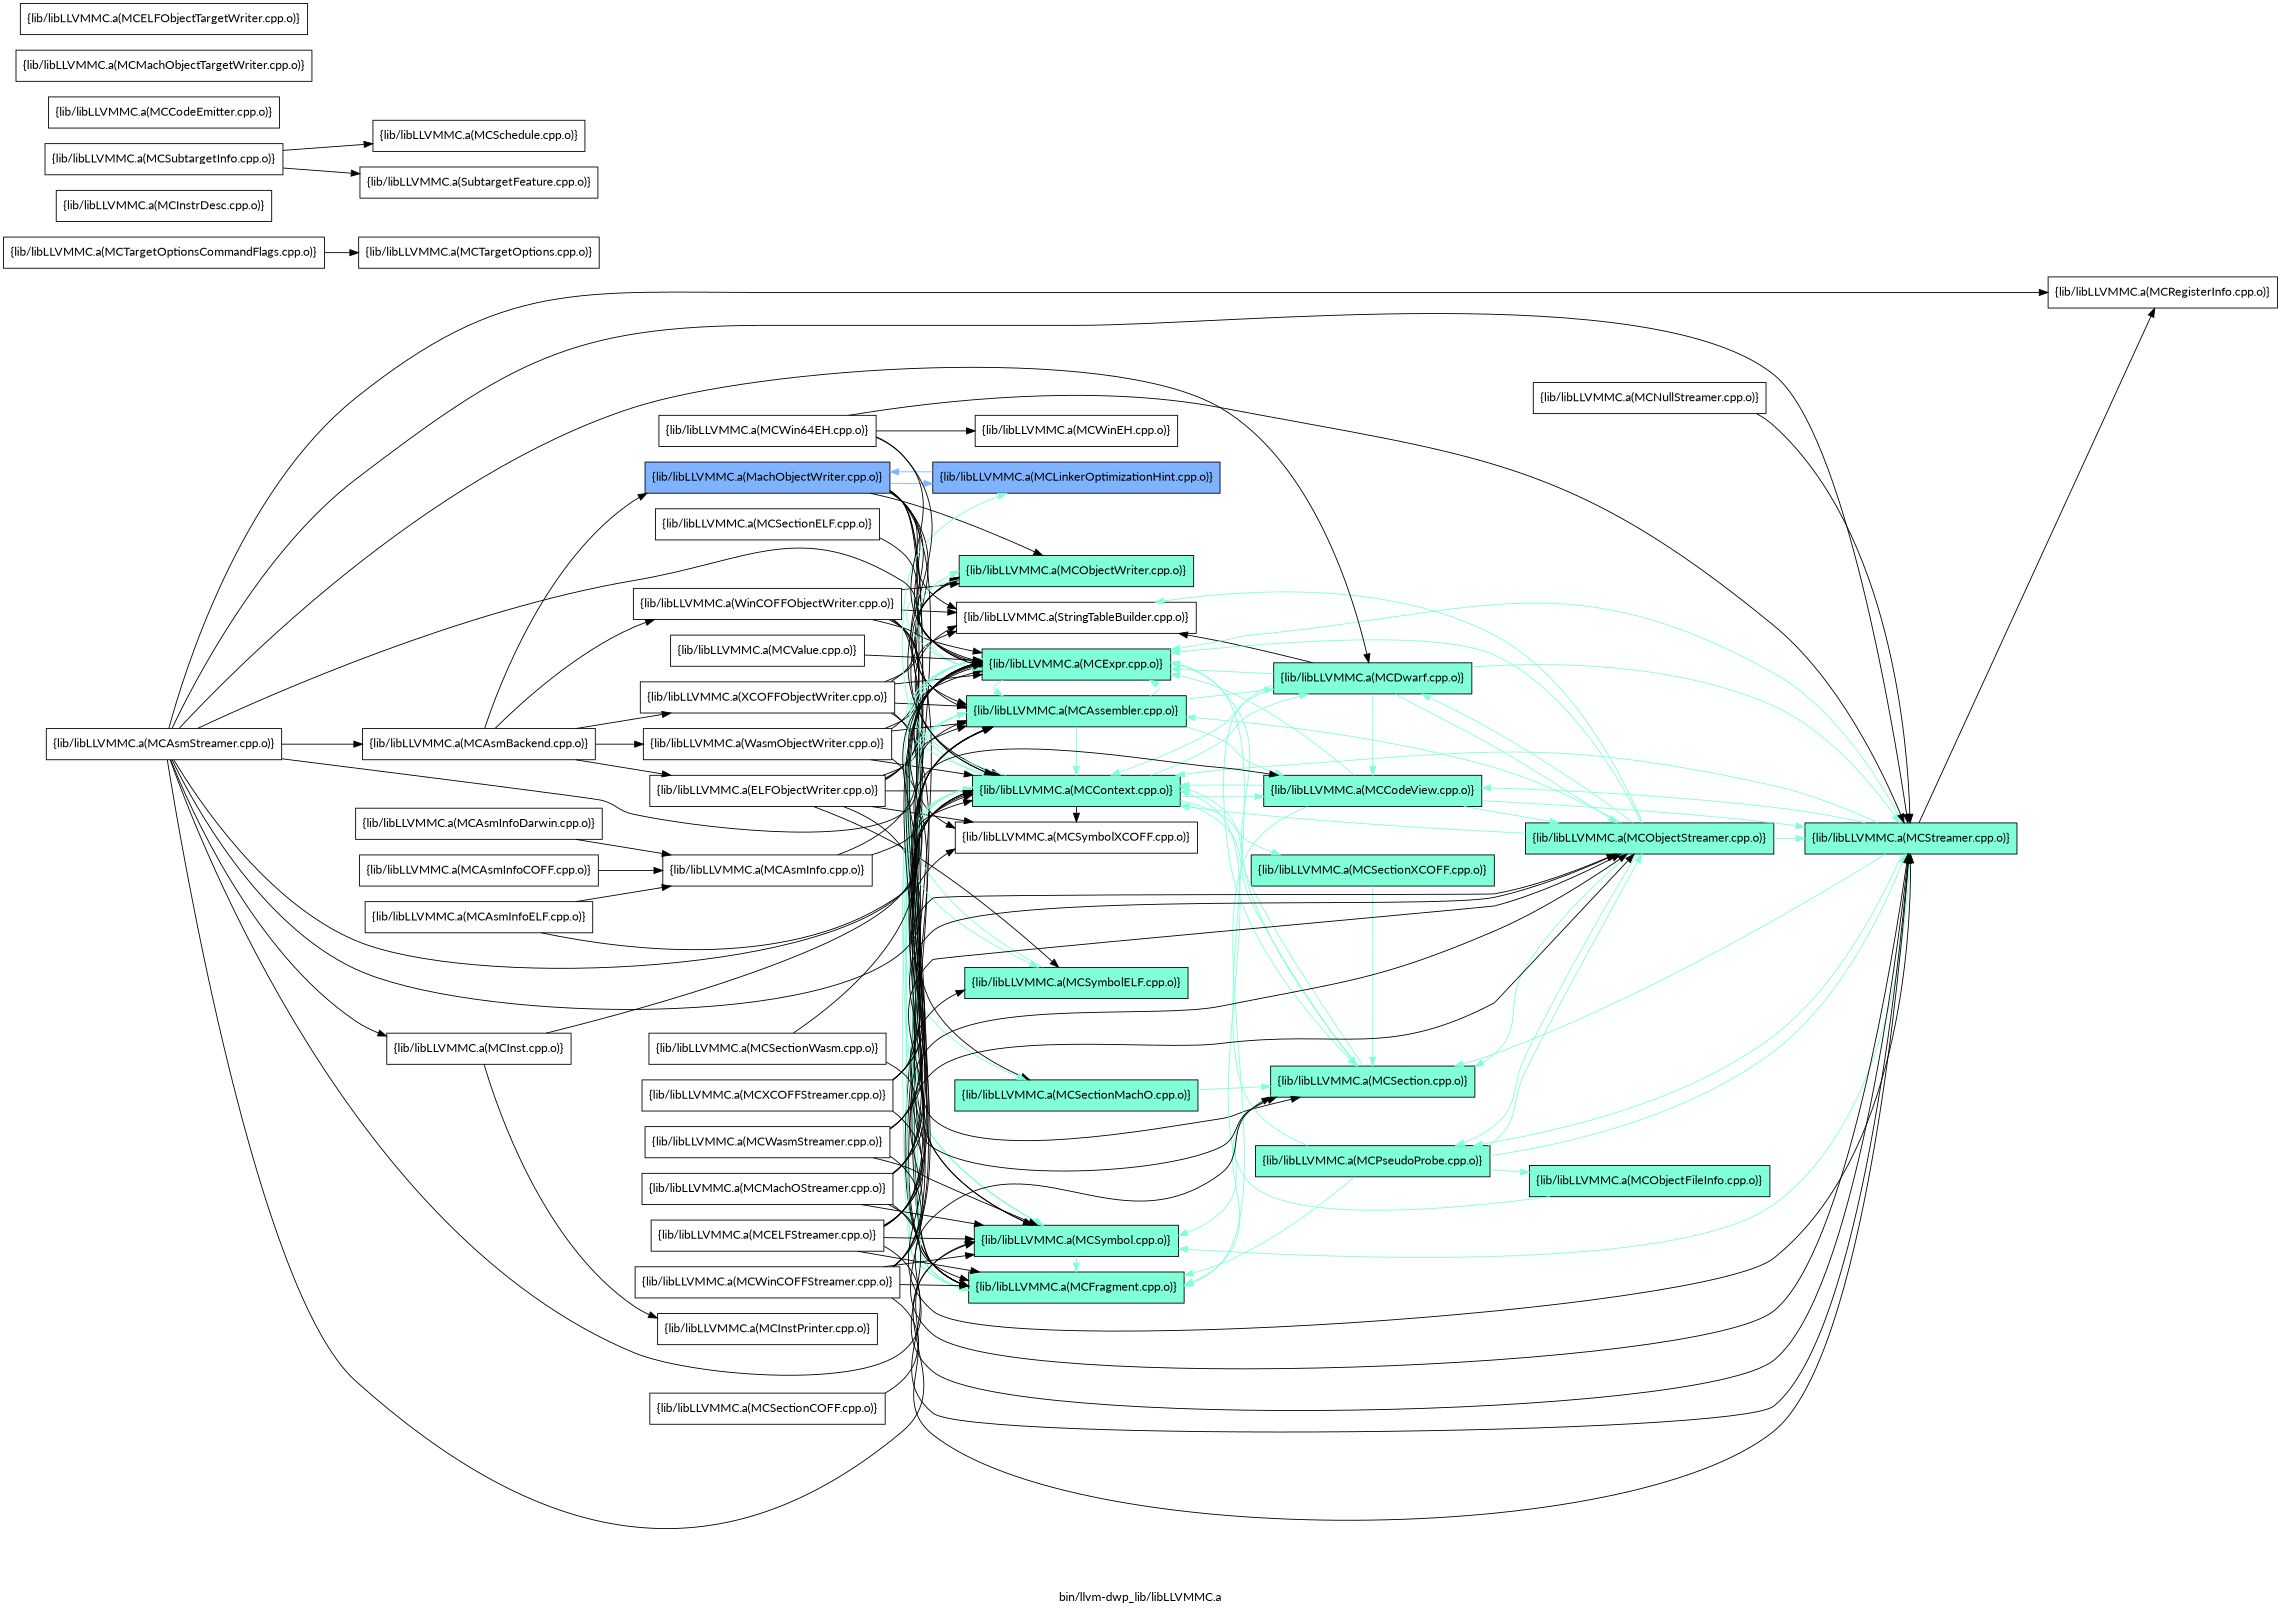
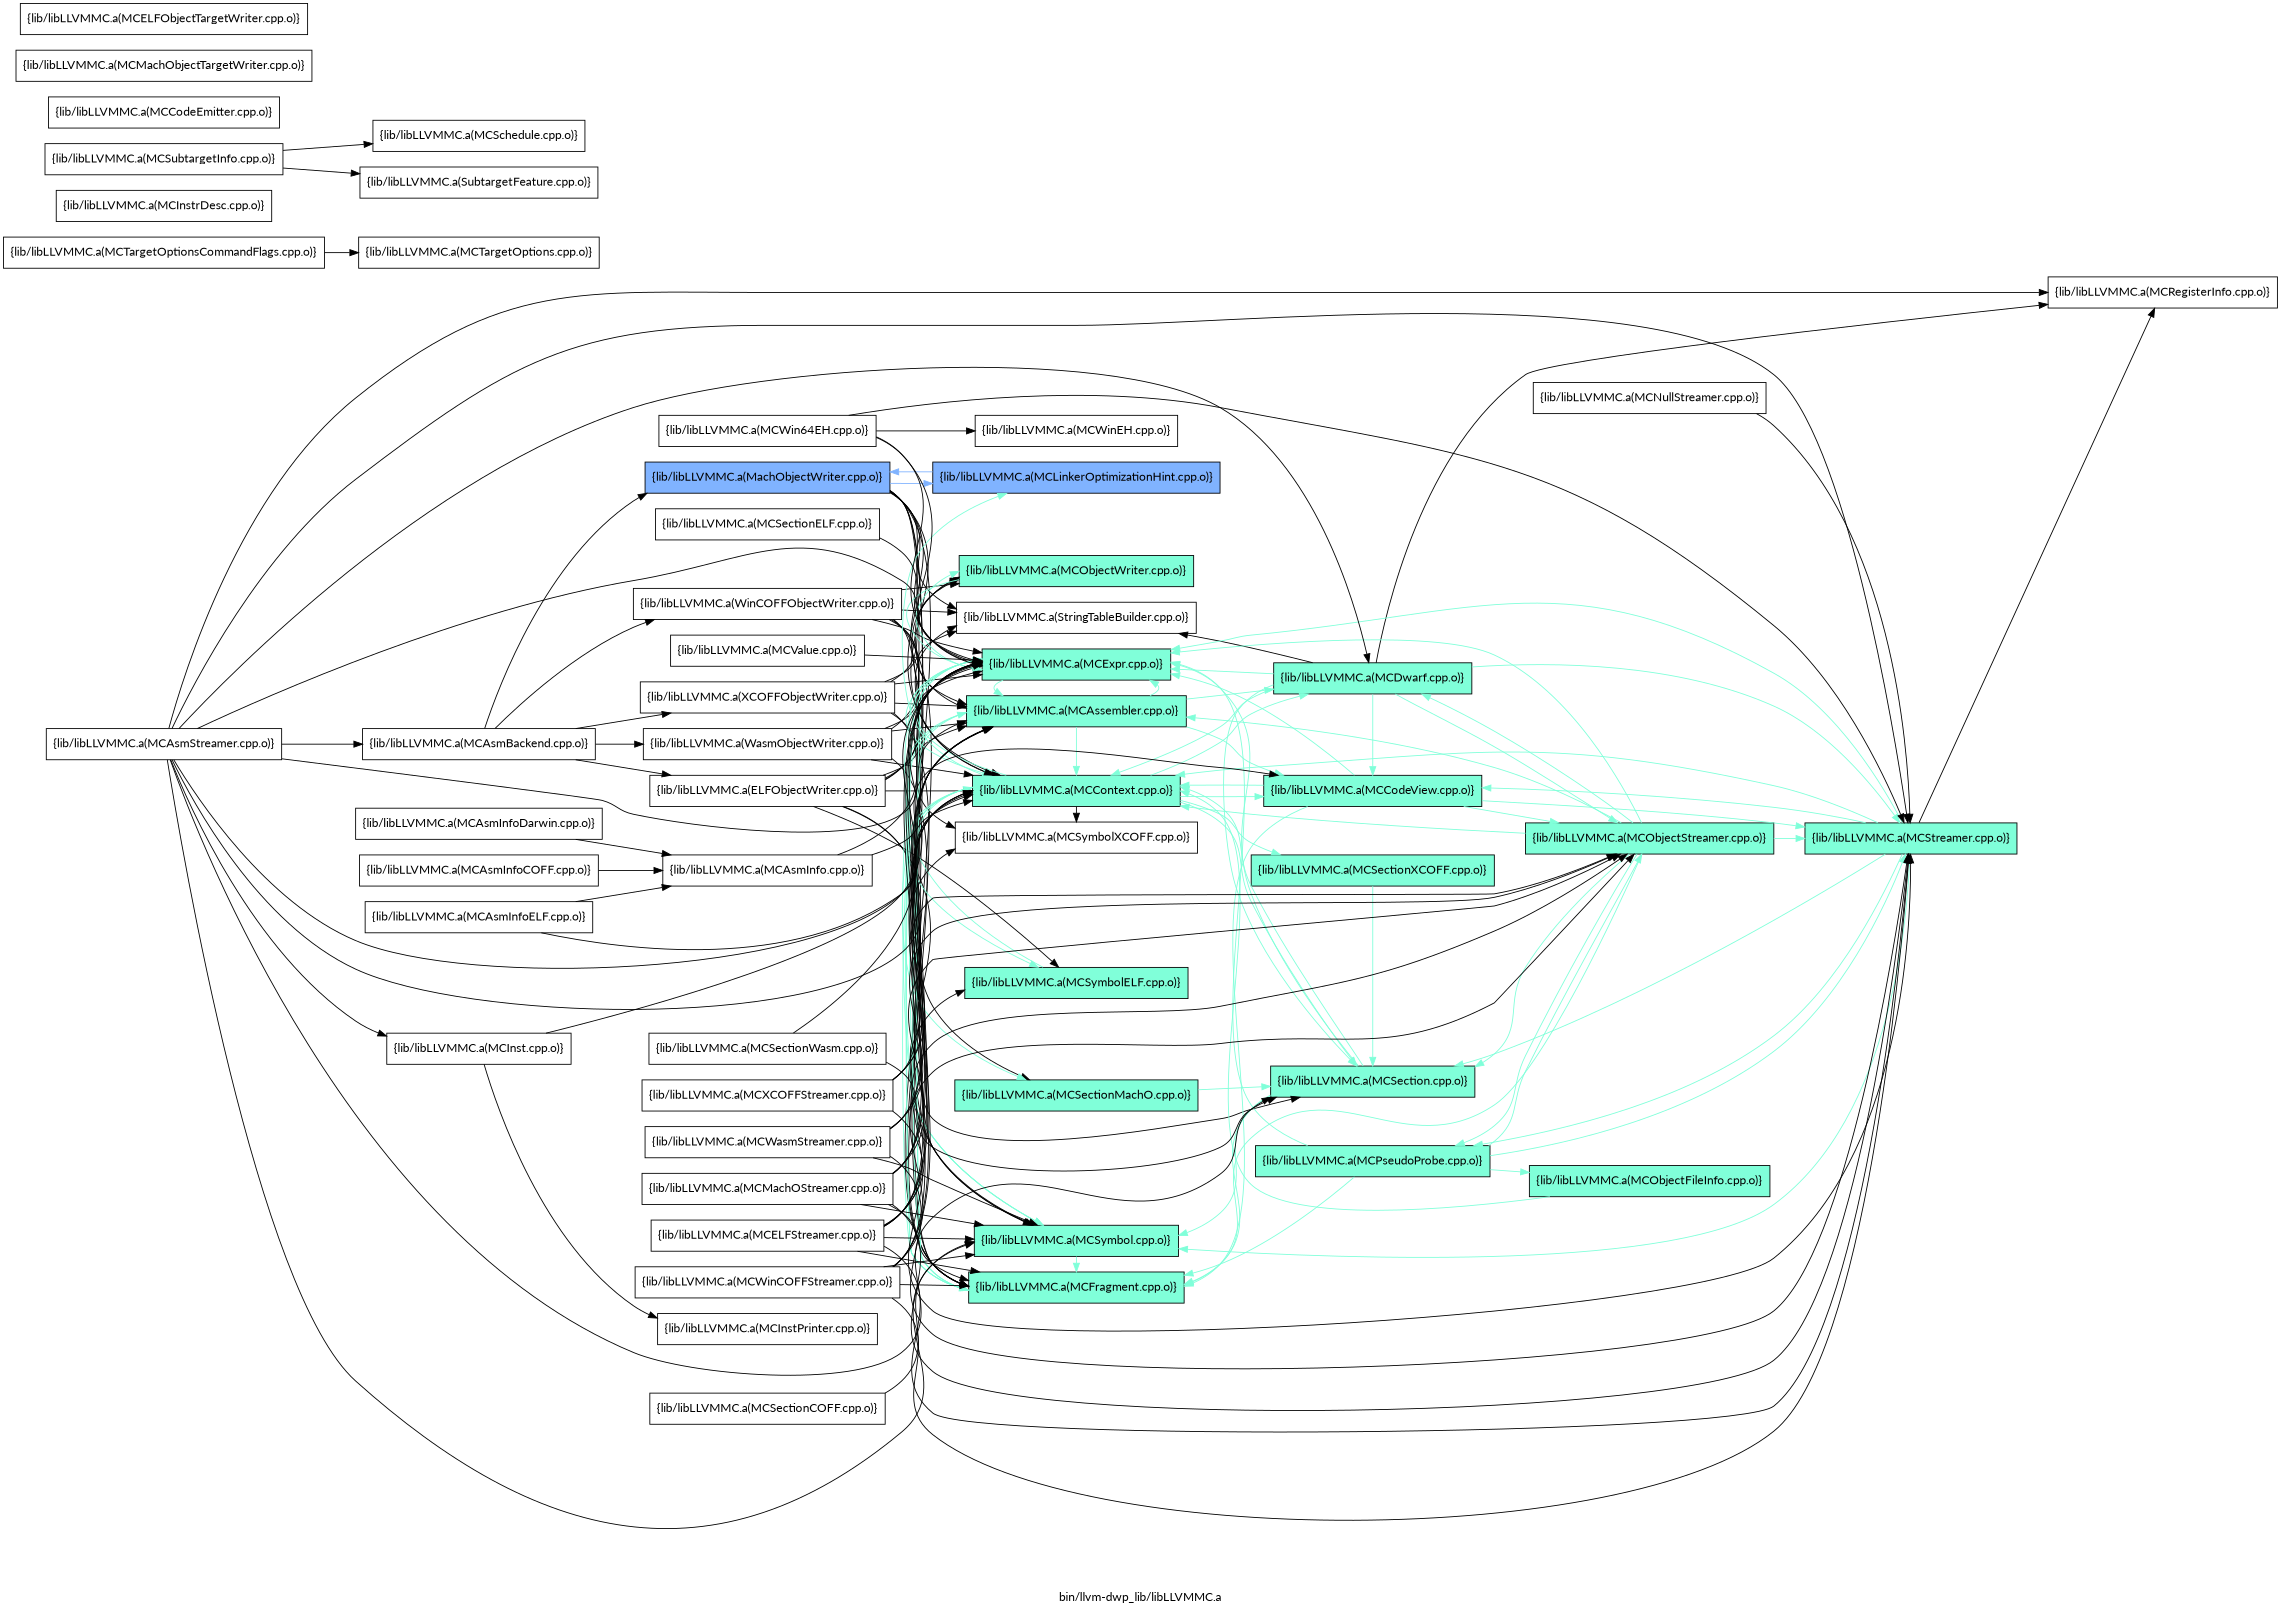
none -> (1617, 356)
(946, 515) -> none
(1451, 617) -> (1433, 1125)
(897, 810) -> (929, 945)
